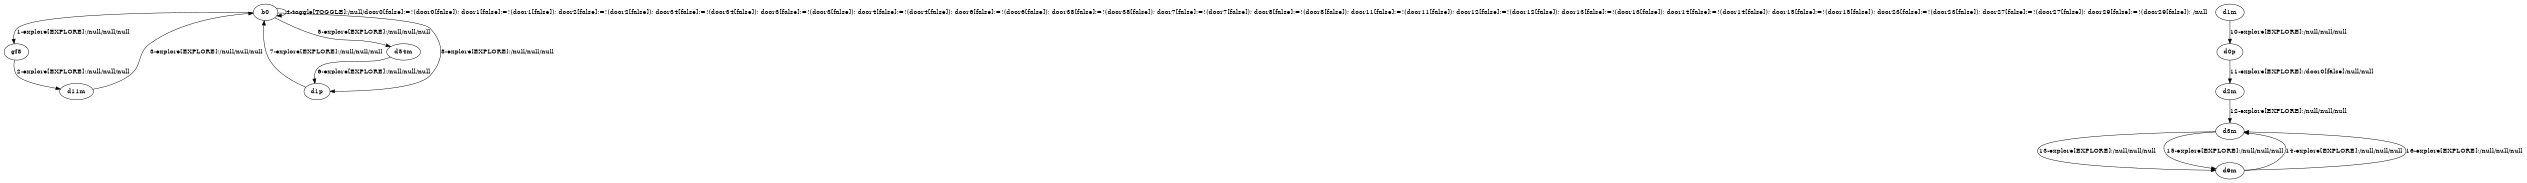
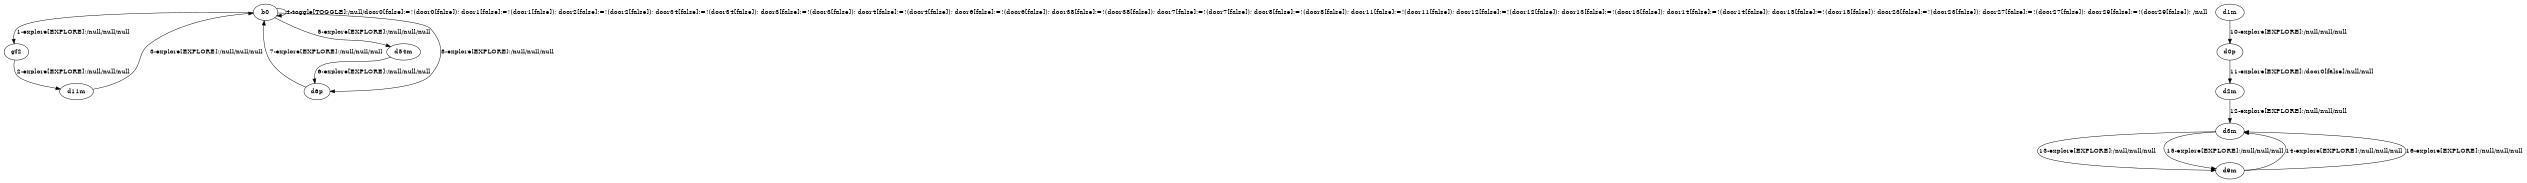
(16, 52) -> (16, 52)
(317, 92) -> (317, 92)
